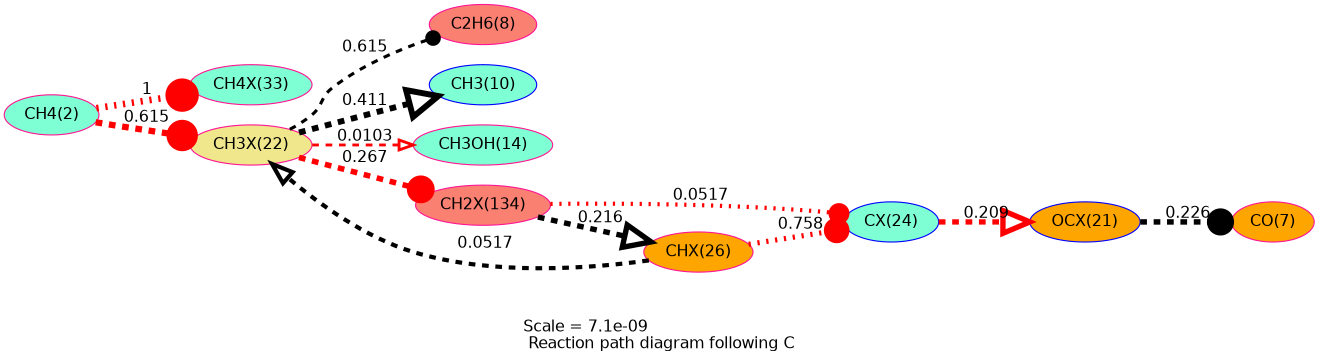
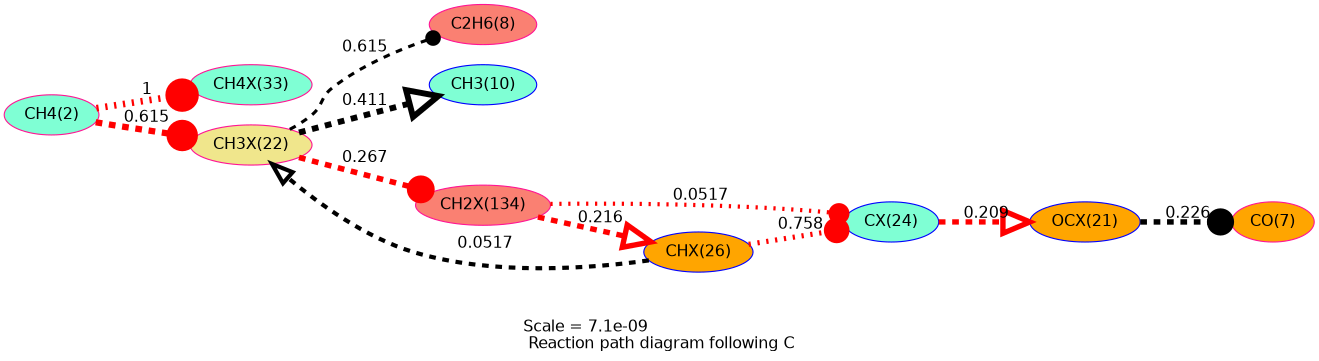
(483, 145) -> none
(581, 227) -> (581, 227)
(698, 252) -> (698, 252)
